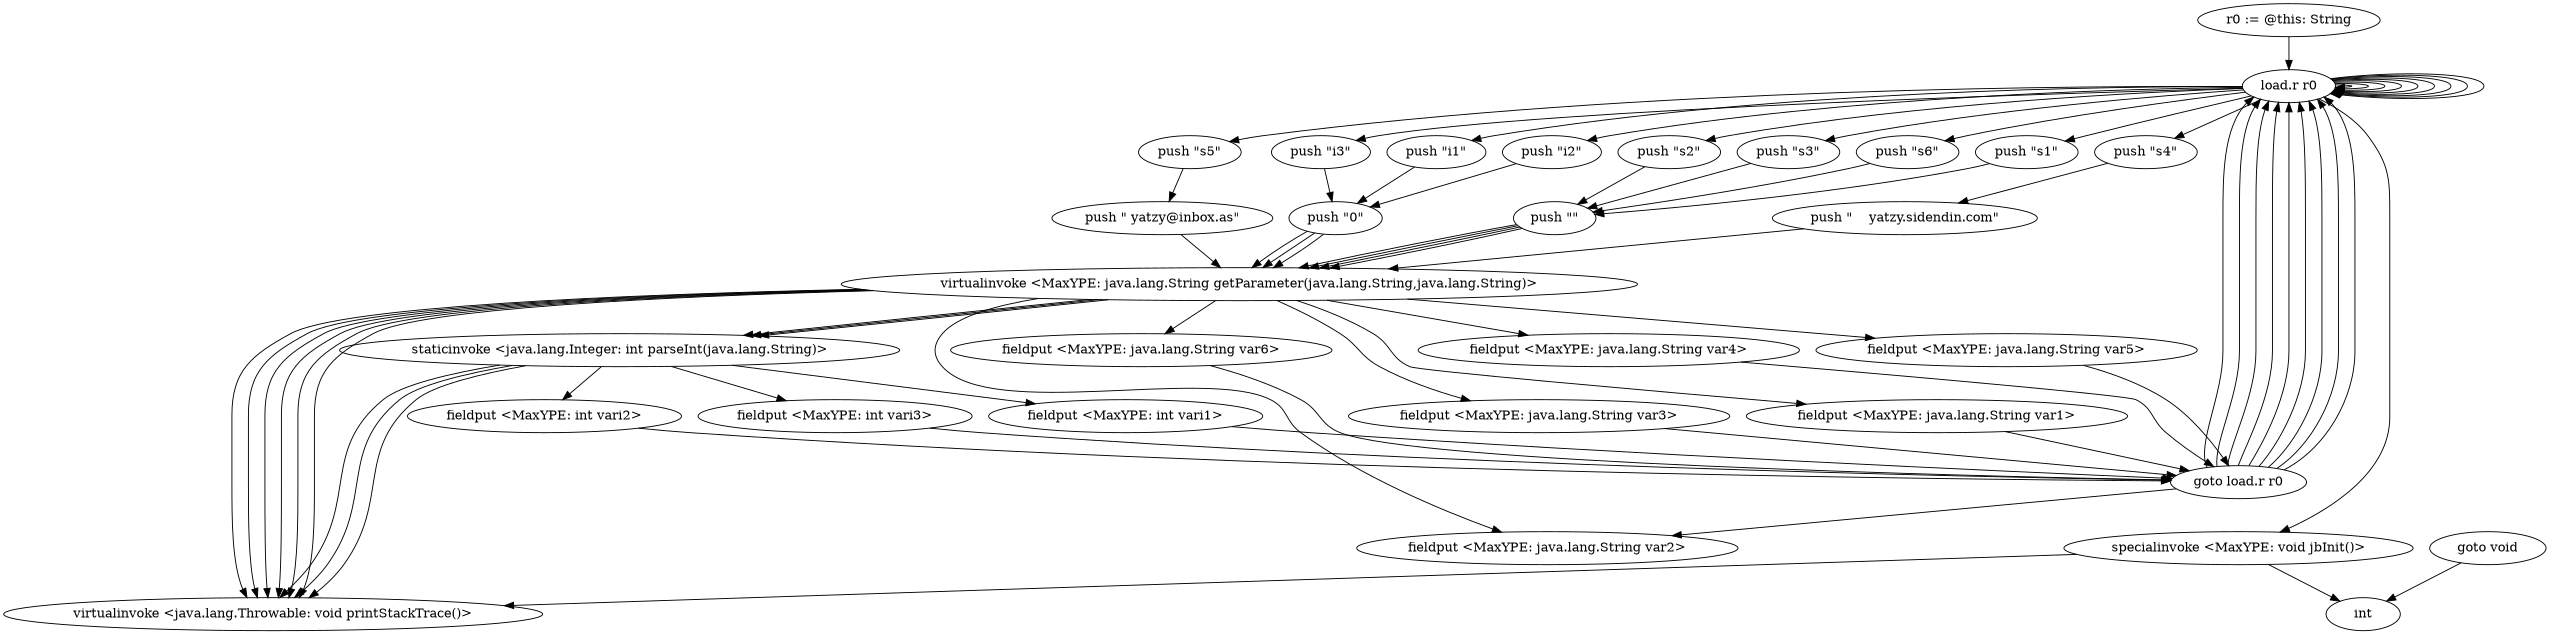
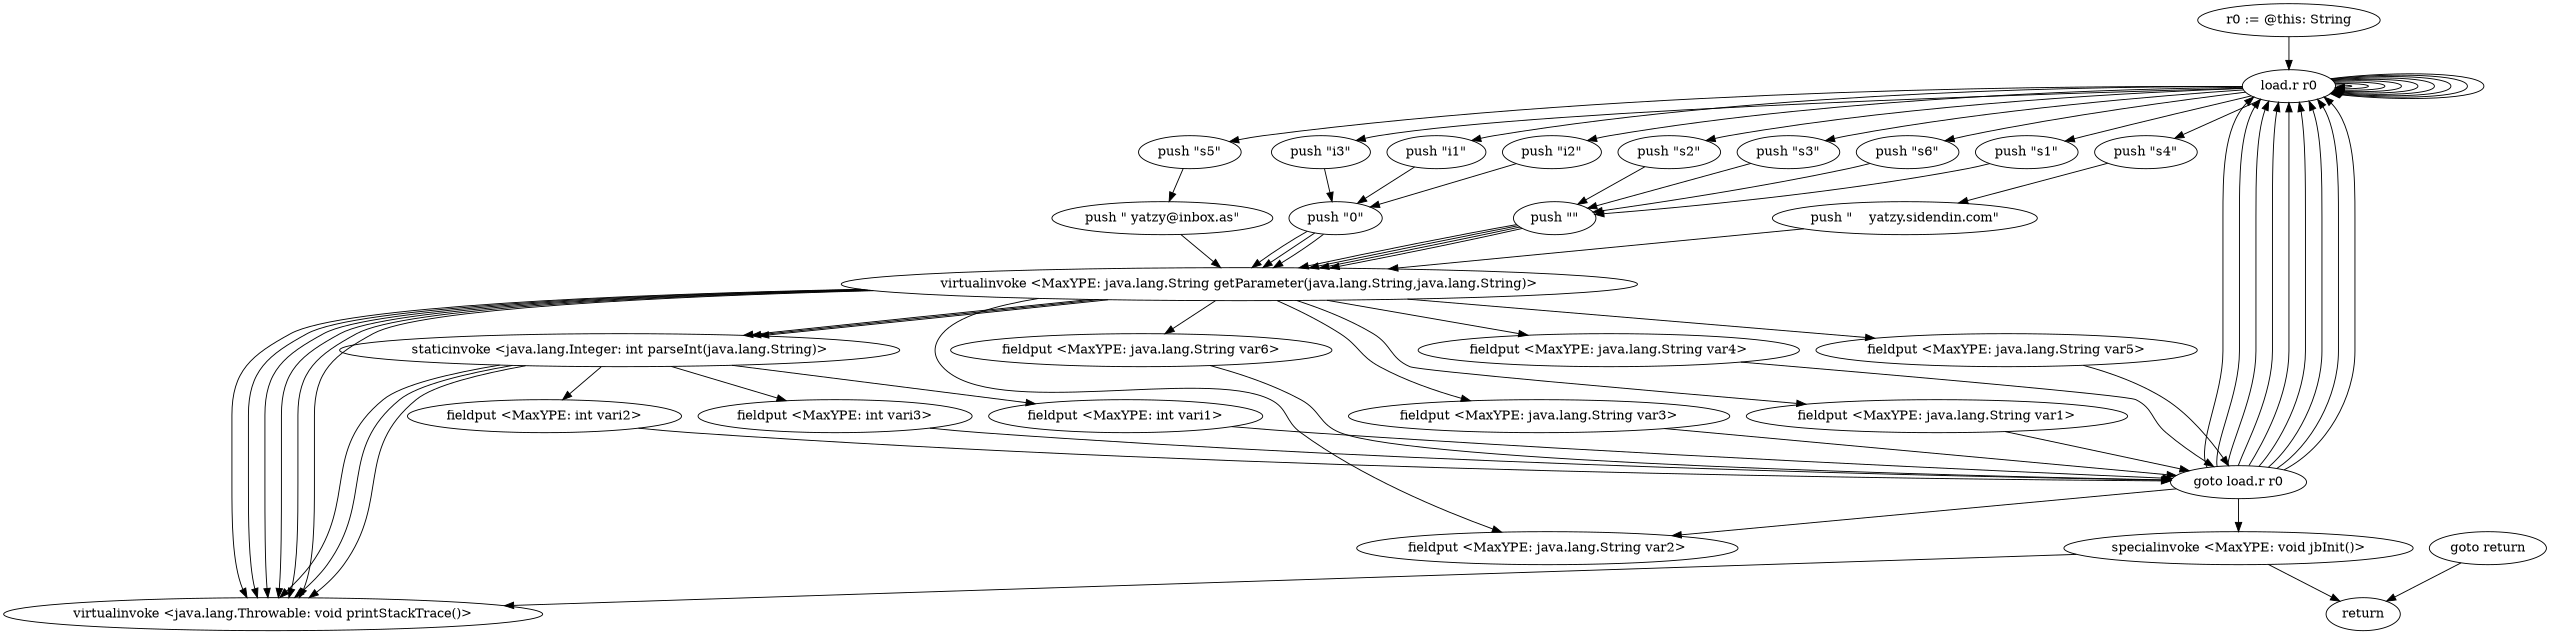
(2390, 322) -> (2238, 511)
(2488, 548) -> (2488, 548)
(2363, 614) -> (2363, 614)
